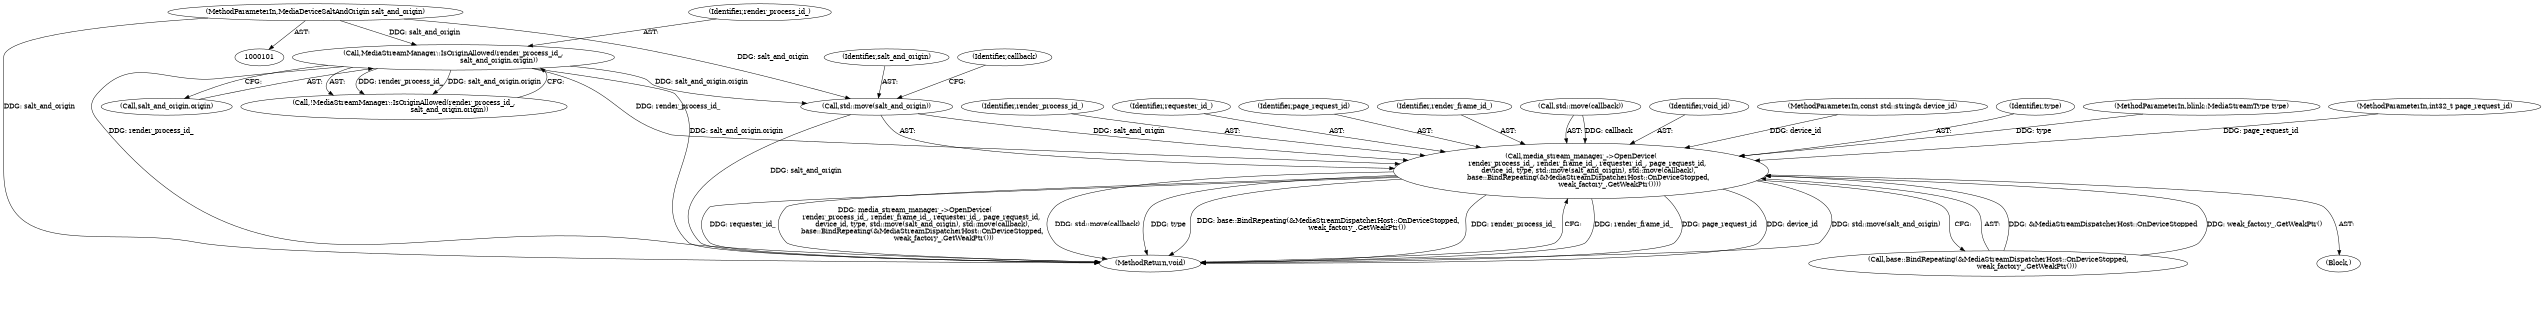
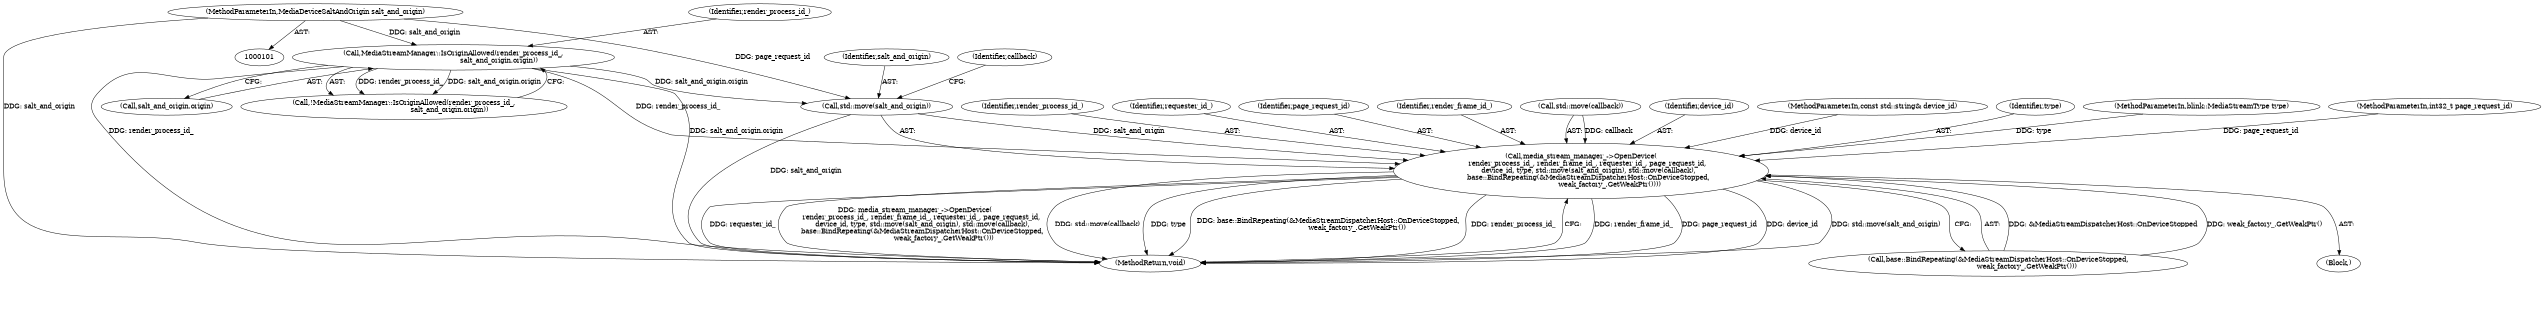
(773, 57) -> (773, 57)
(1699, 107) -> (1699, 107)
